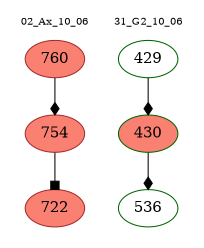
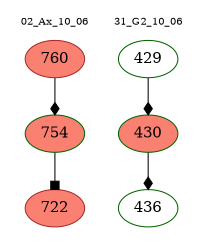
(55, 134) -> (55, 134)
(148, 208) -> (148, 208)
